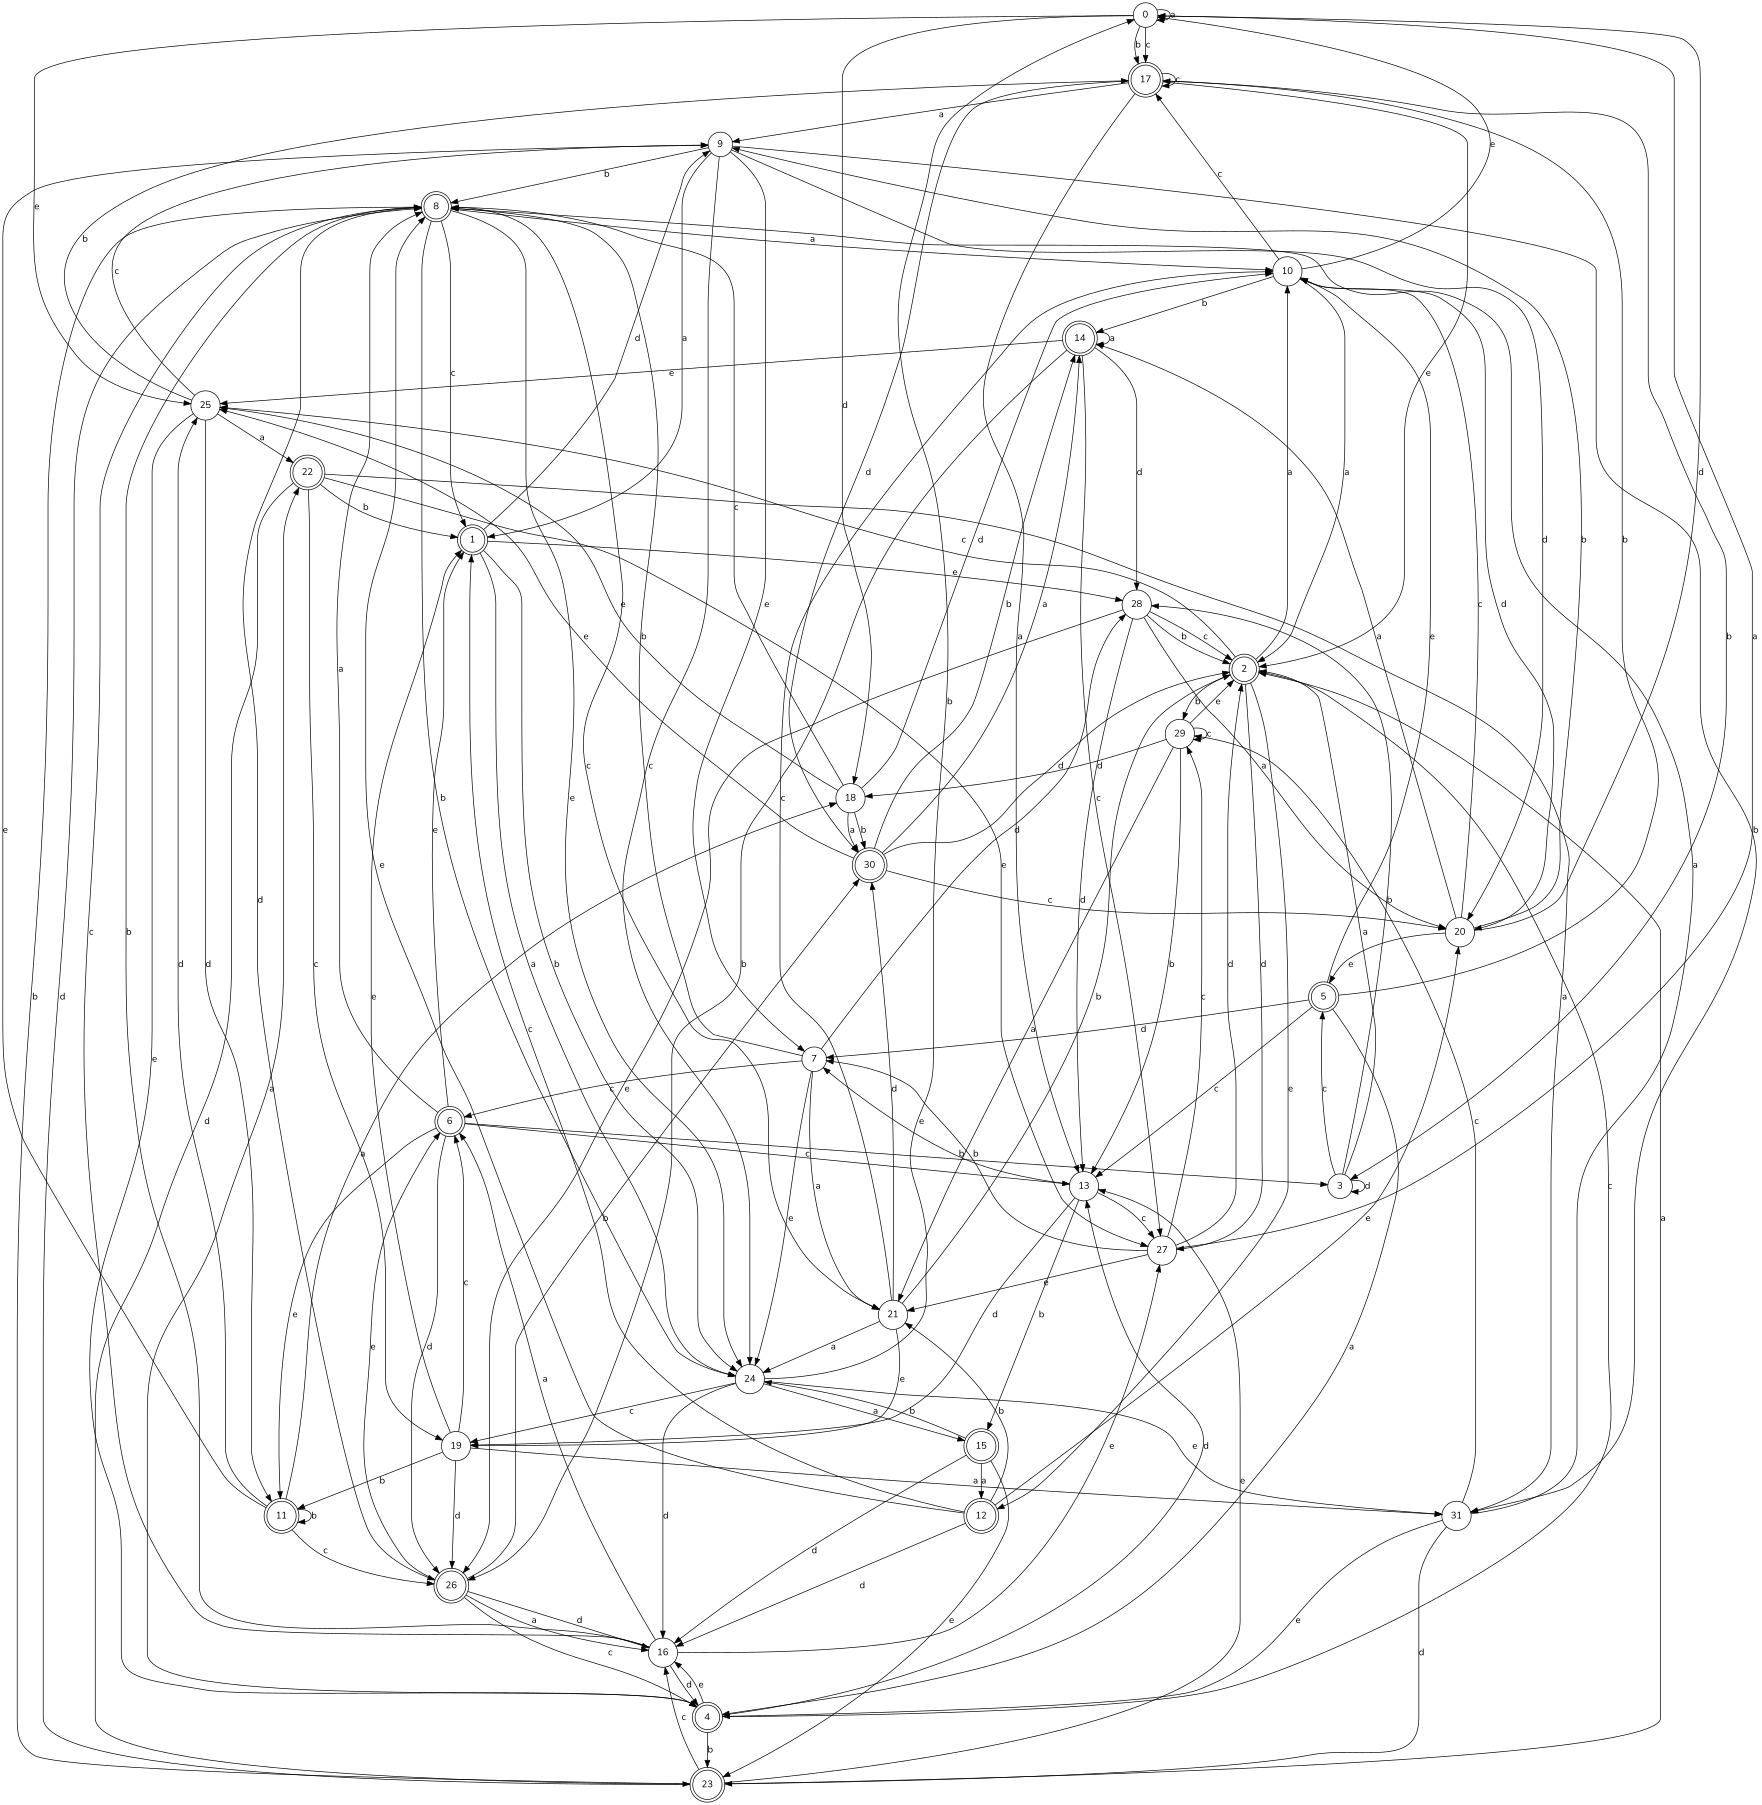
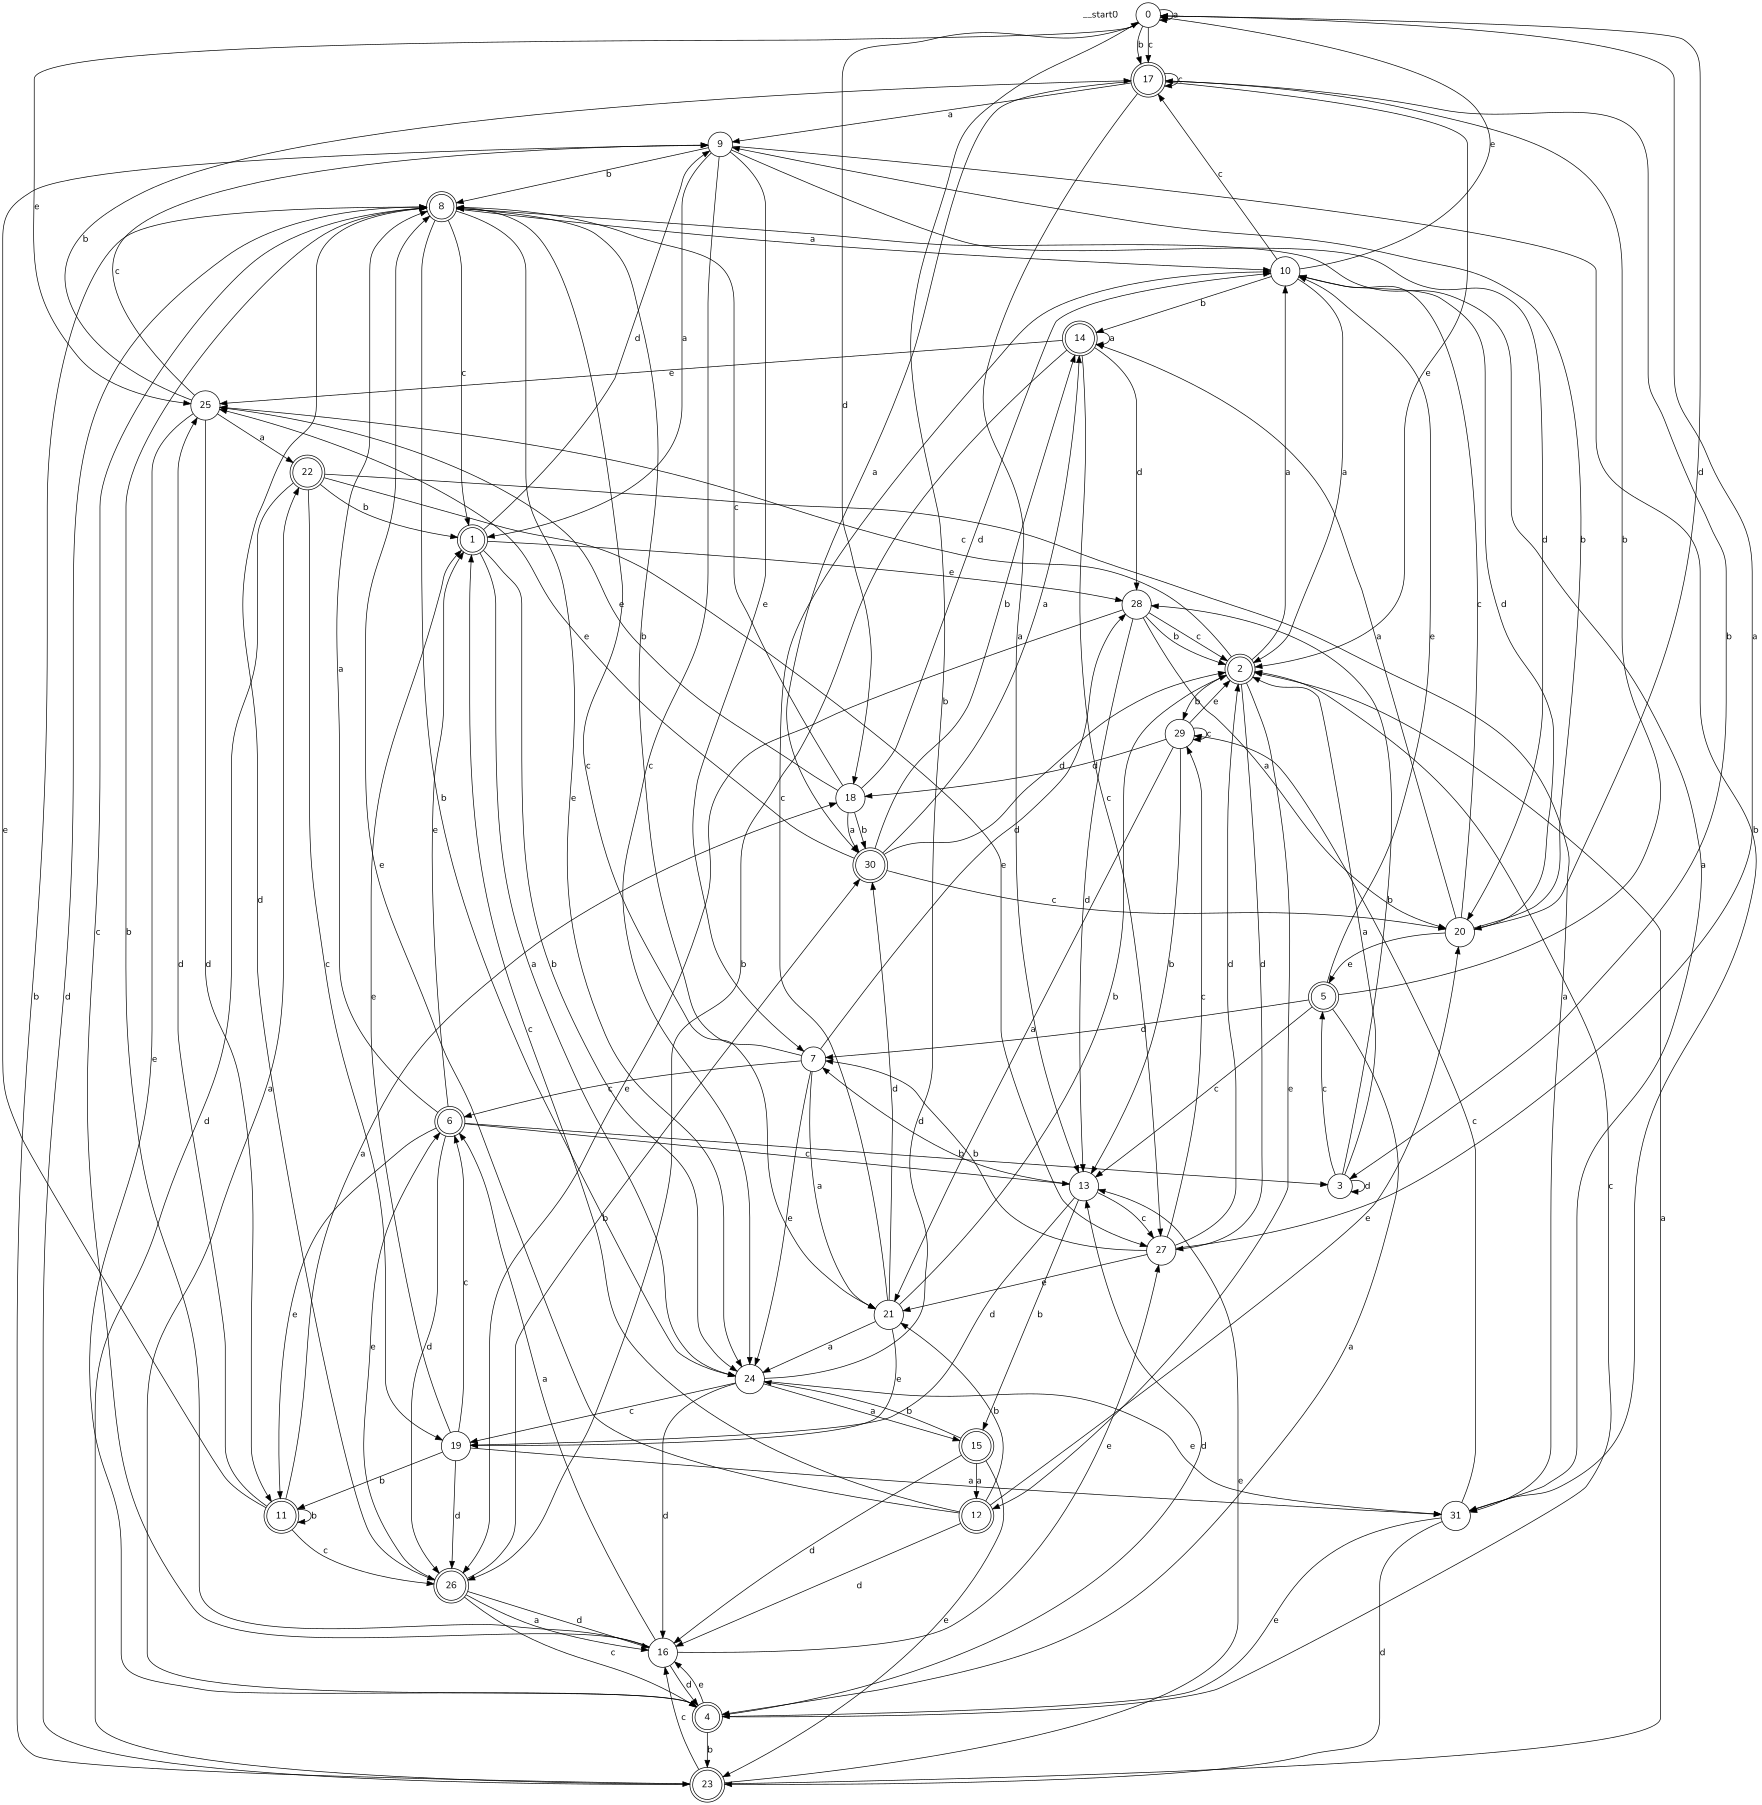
none -> (1100, 15)
(869, 472) -> (875, 472)
(922, 1122) -> (921, 1122)
